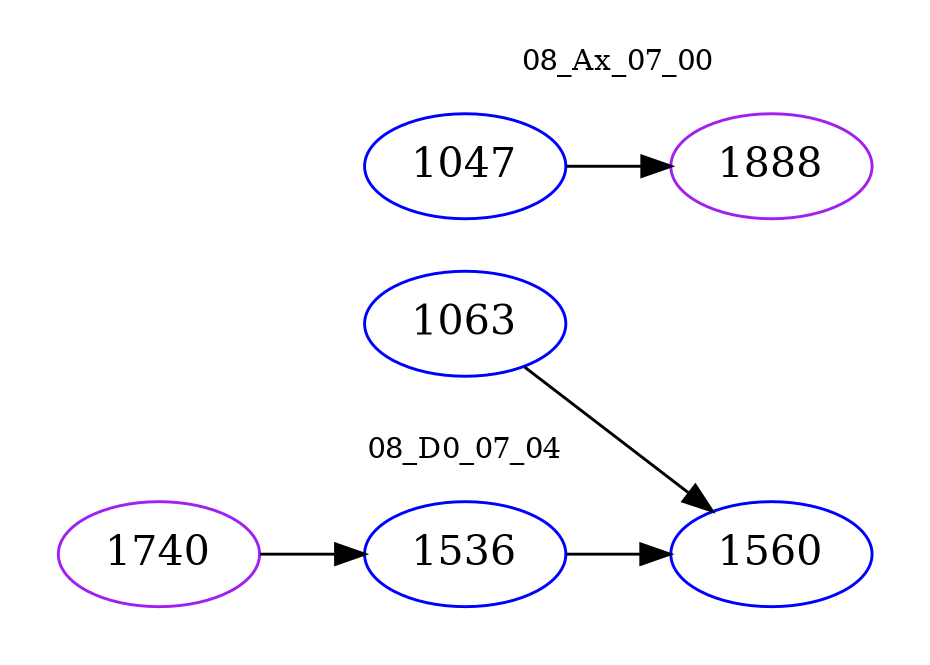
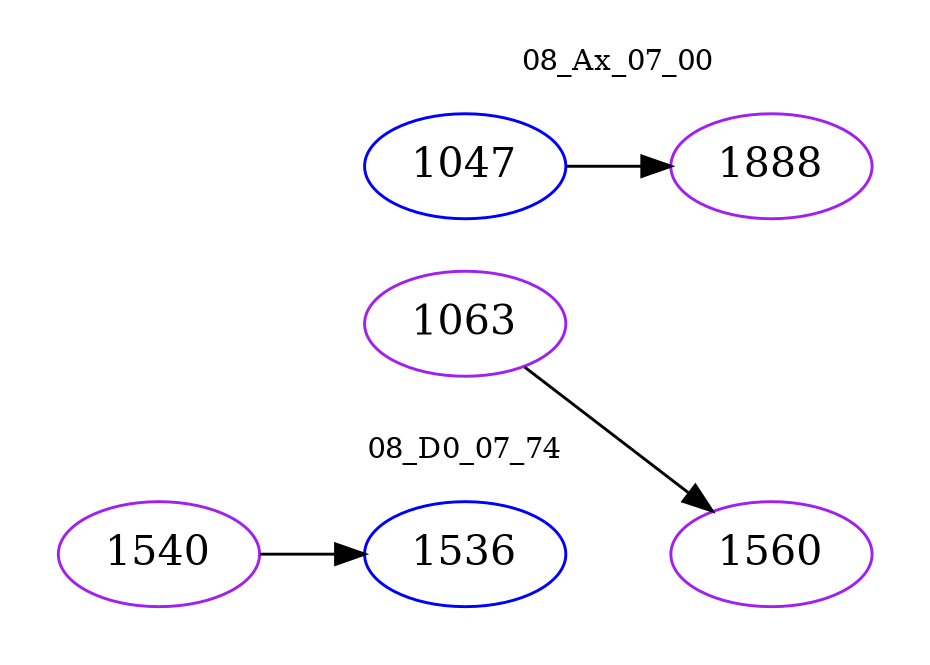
(465, 324) -> (465, 324)
(465, 451) -> (465, 451)
(159, 554) -> (159, 554)
(603, 554) -> none
(771, 554) -> (771, 554)
